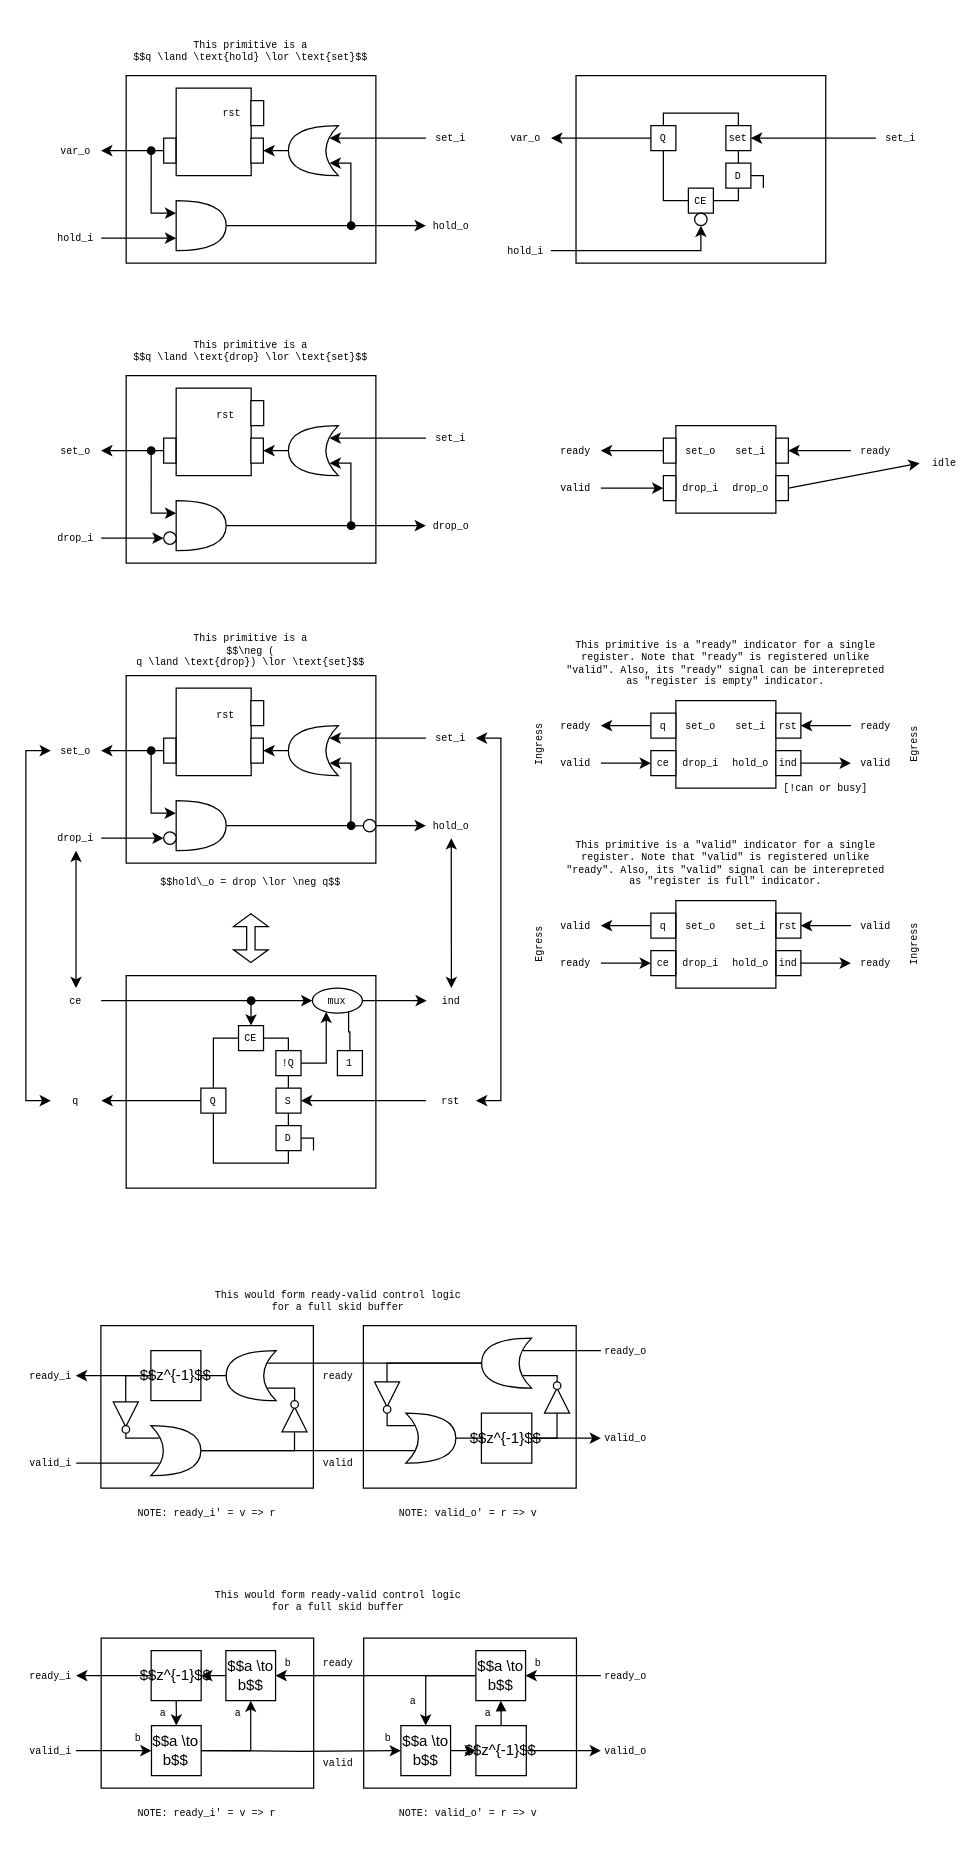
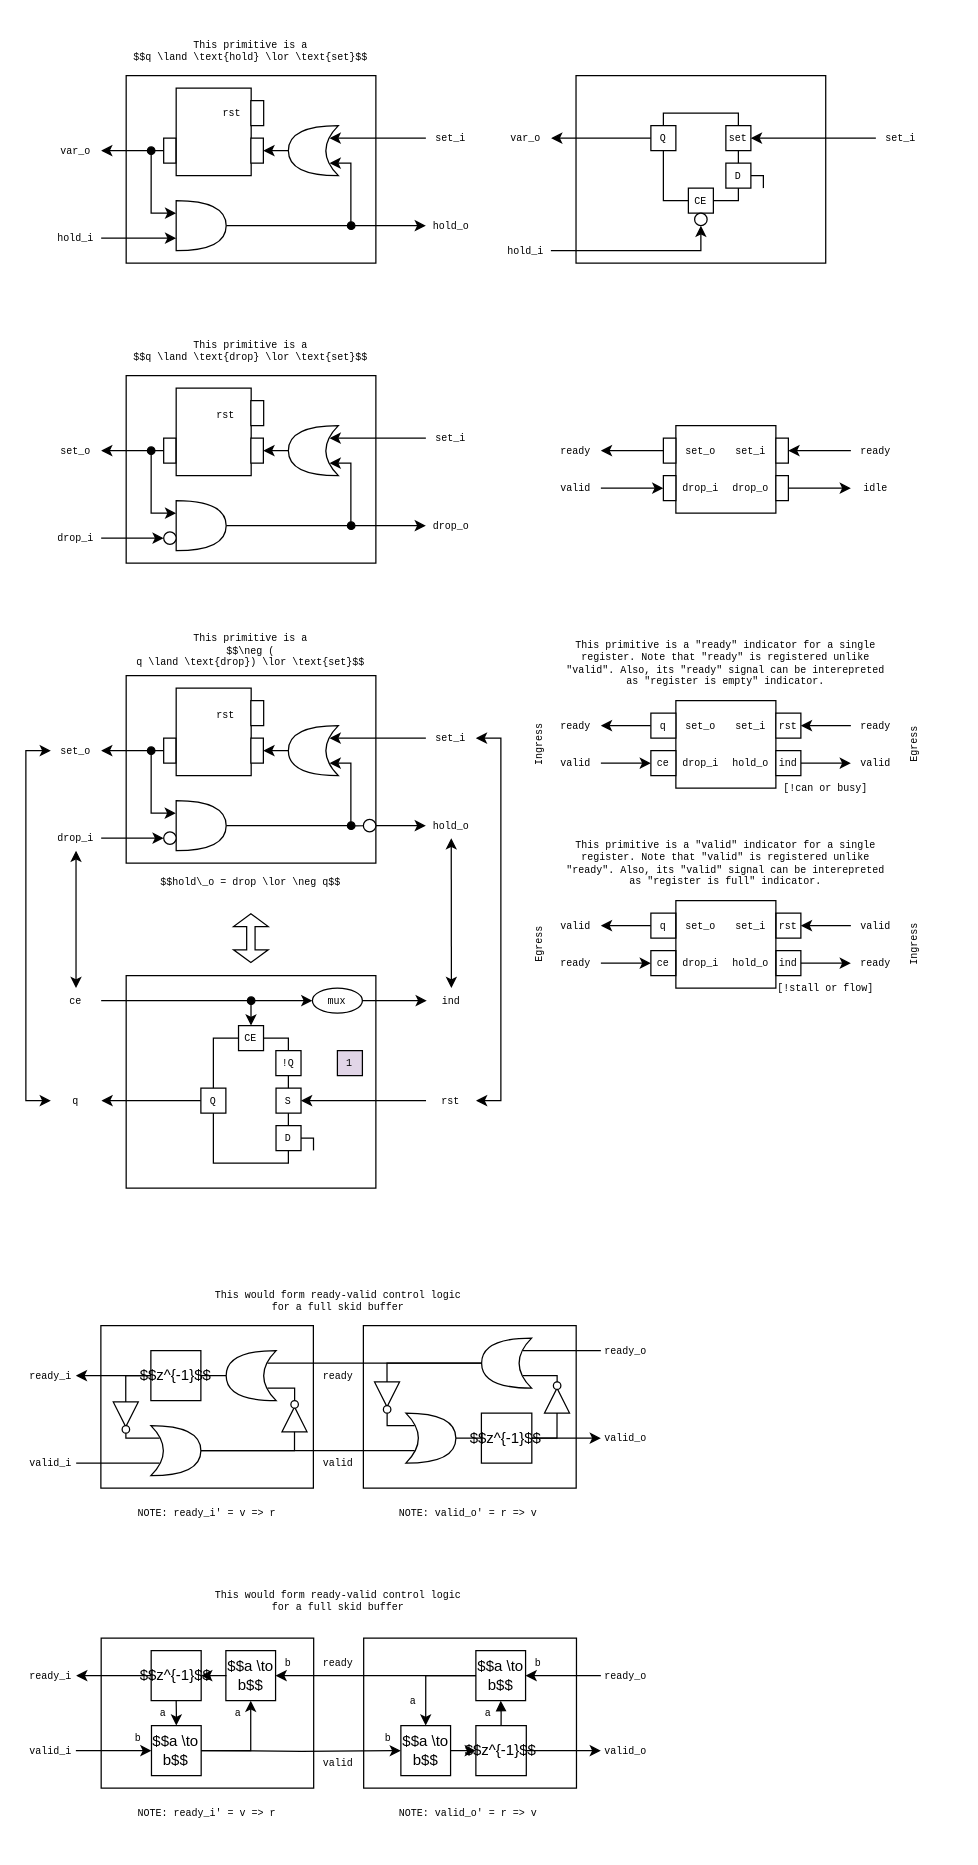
(944, 463) -> (876, 488)
none -> (826, 988)
(348, 1032) -> none
(326, 1054) -> none
(350, 1063) -> (350, 1063)
